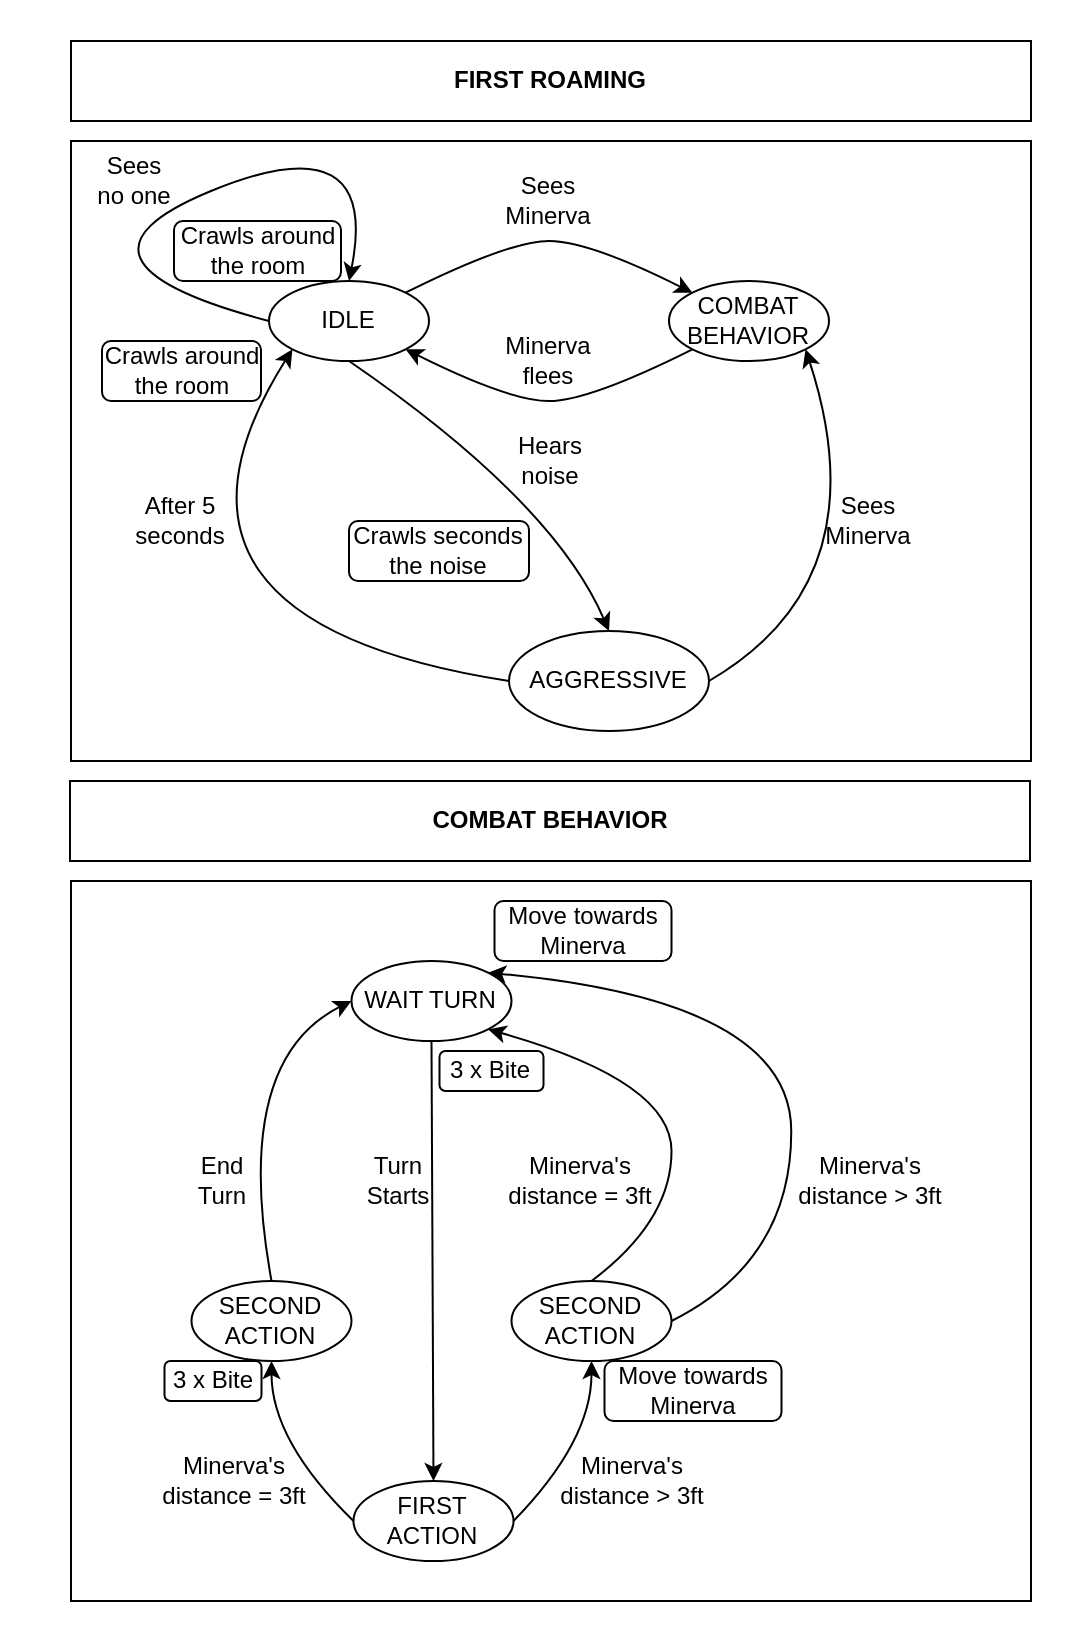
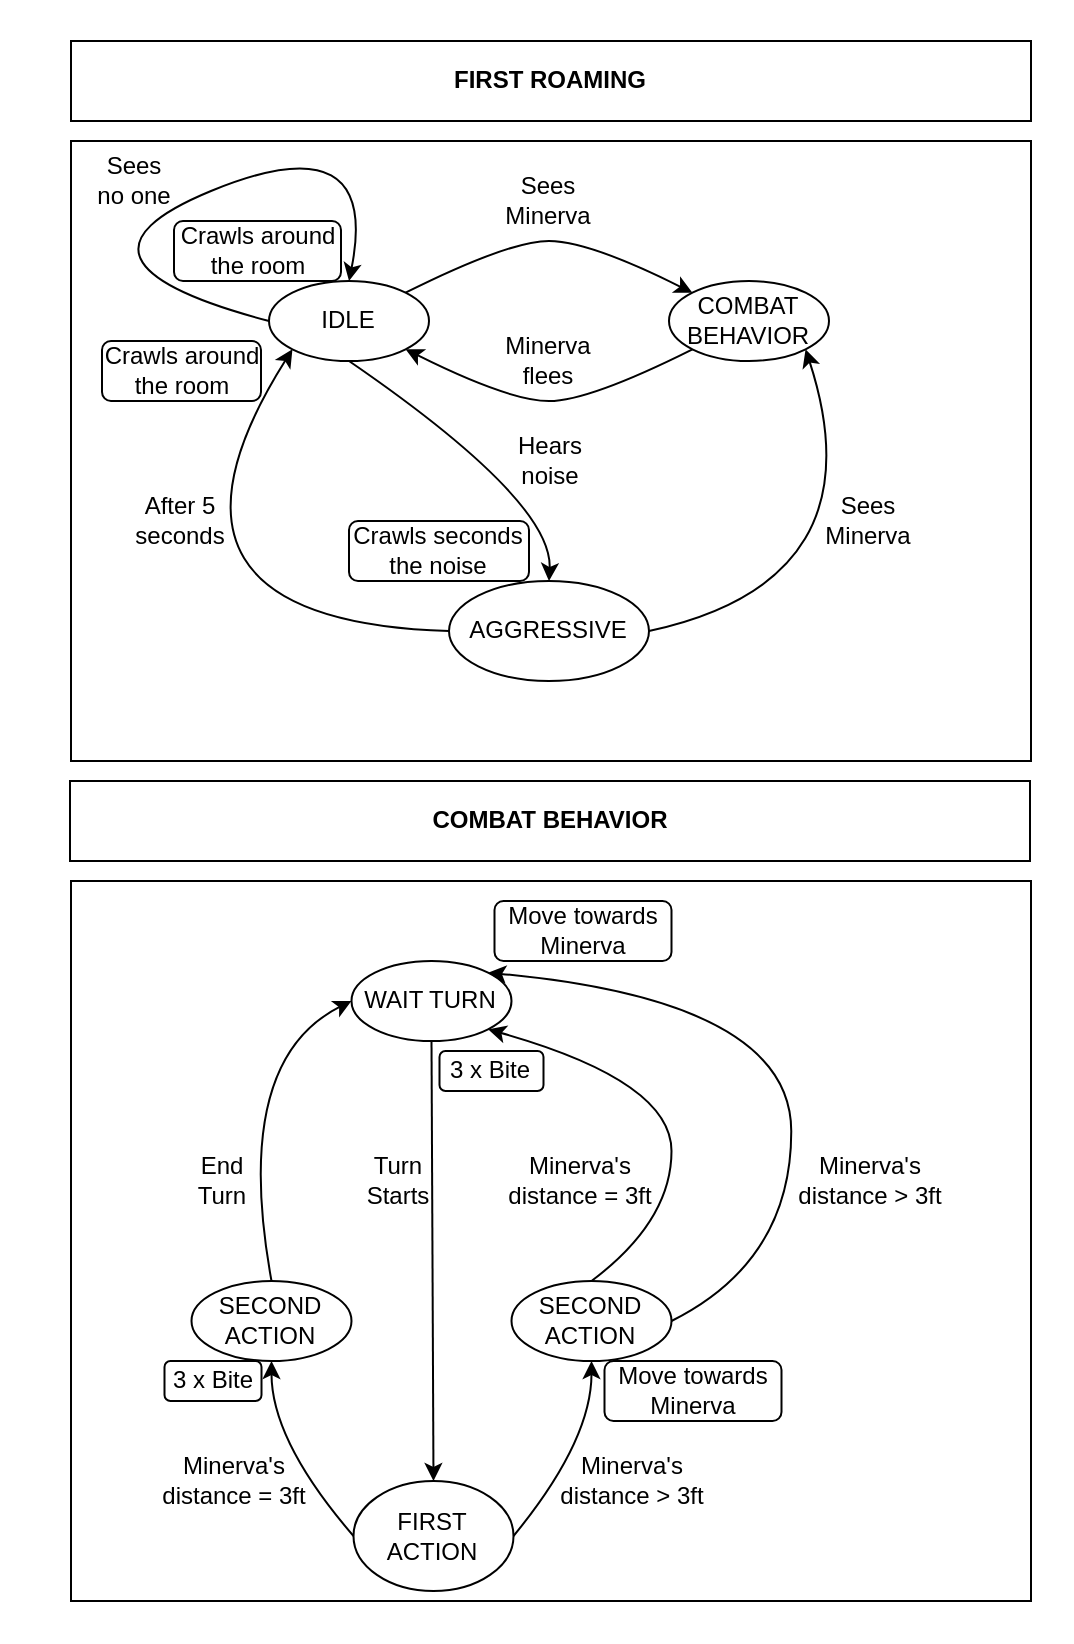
(609, 681) -> (549, 631)
(434, 1521) -> (434, 1536)
